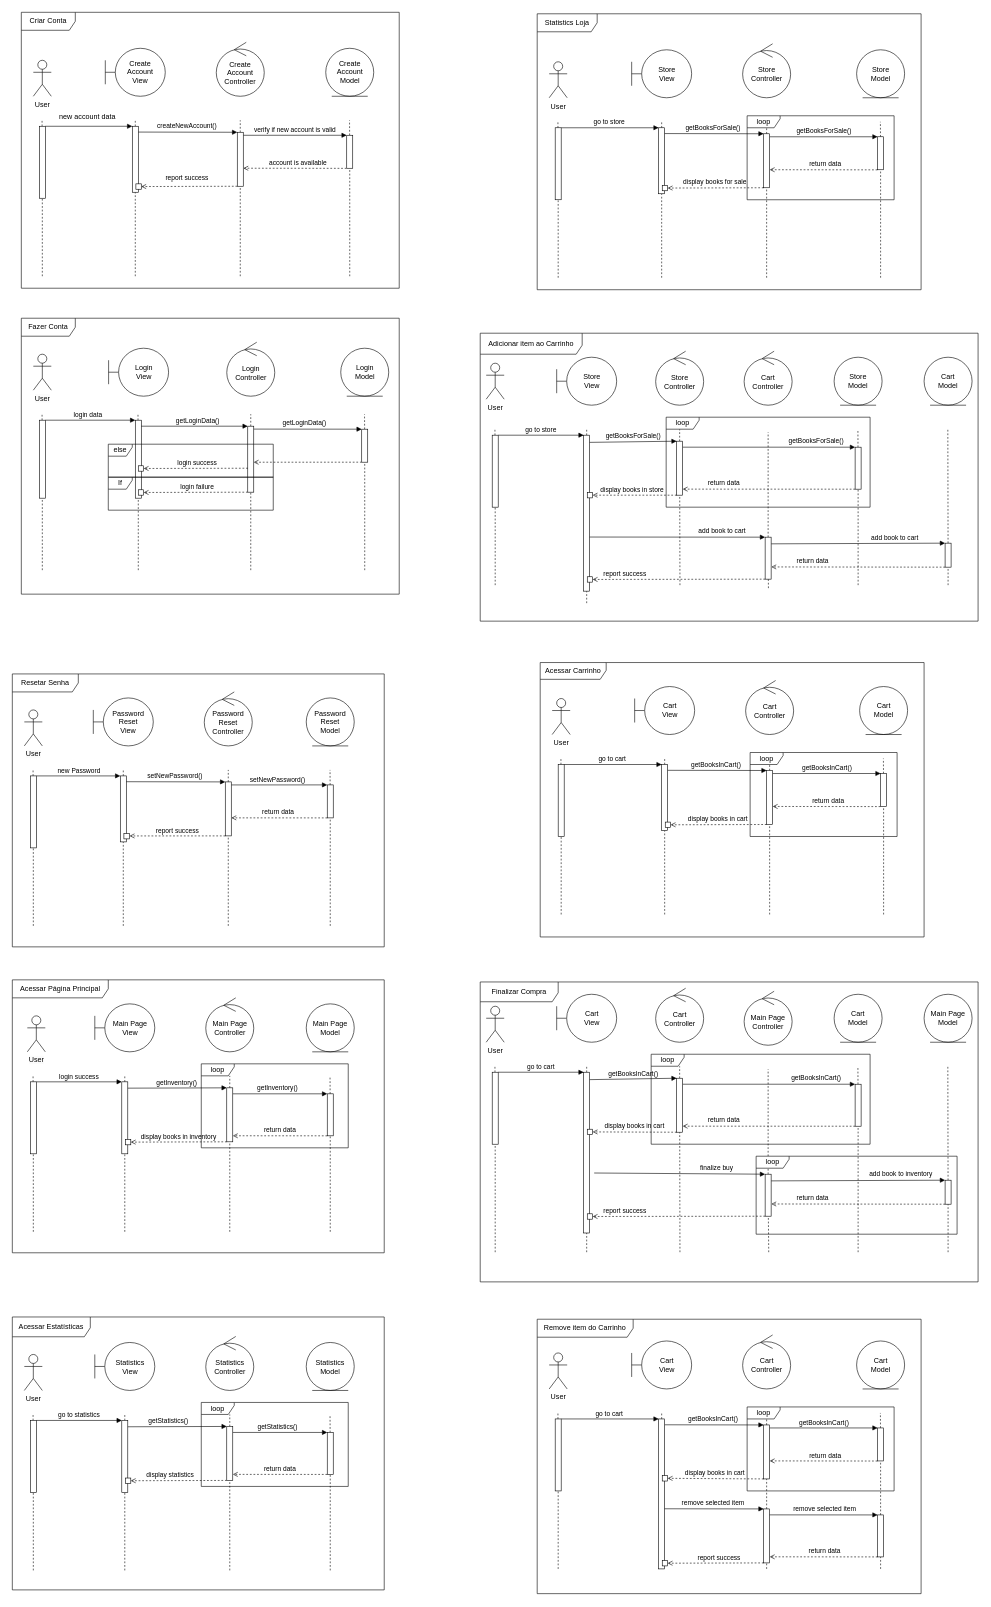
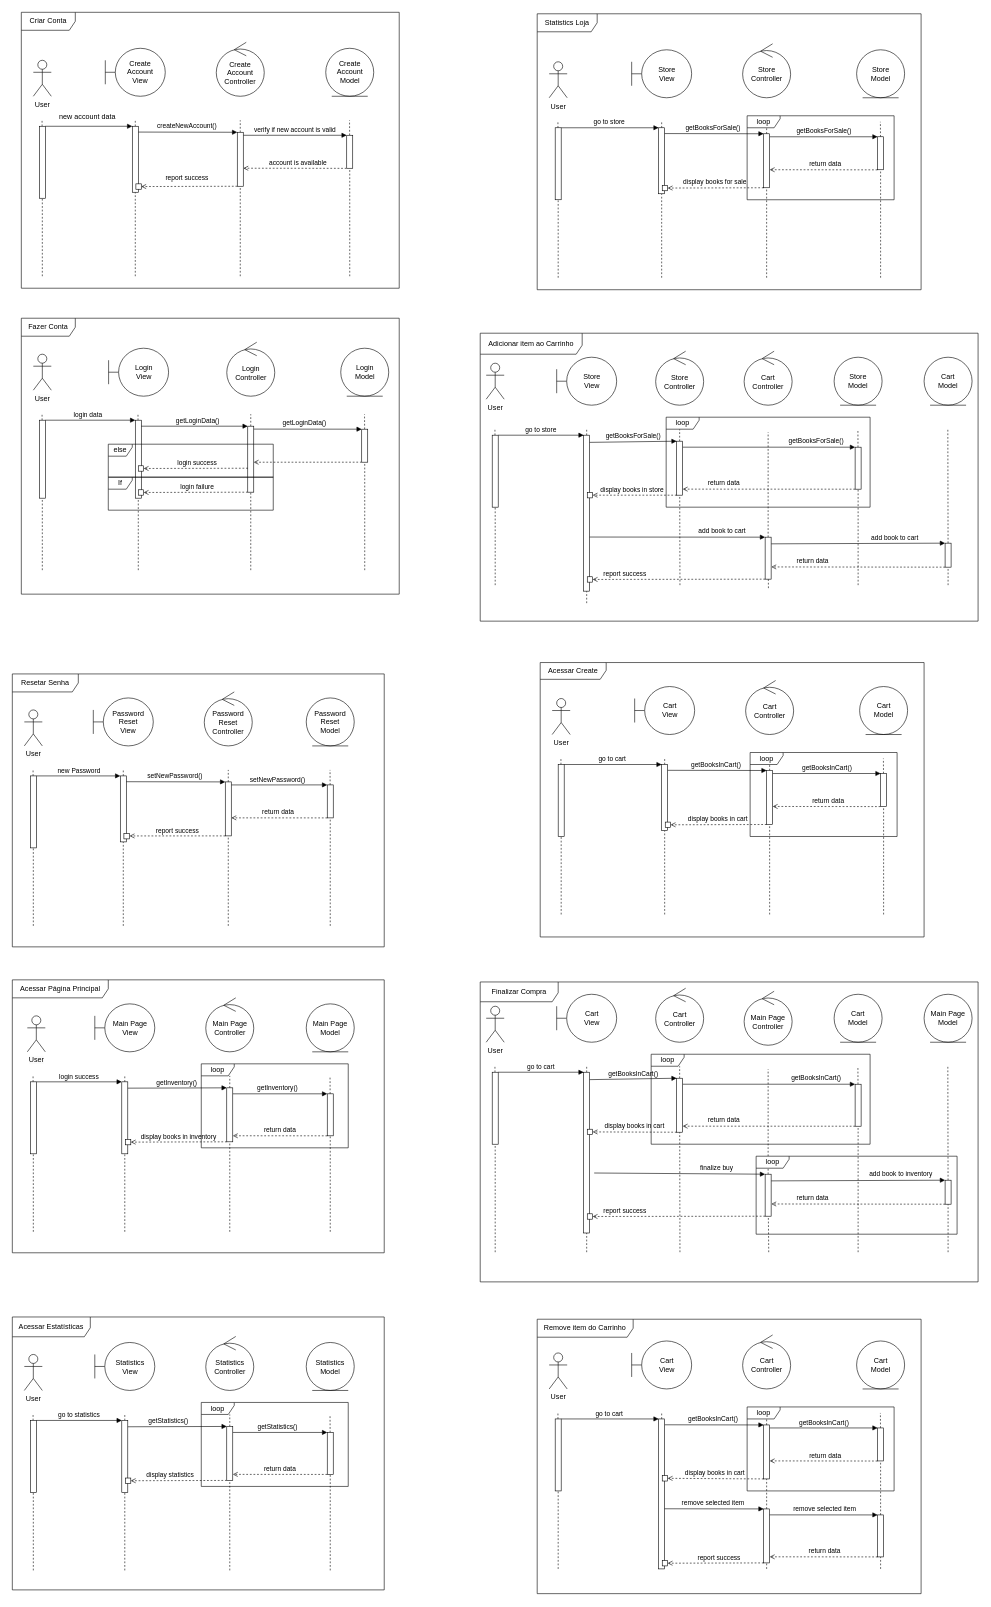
(573, 671) -> (573, 671)
